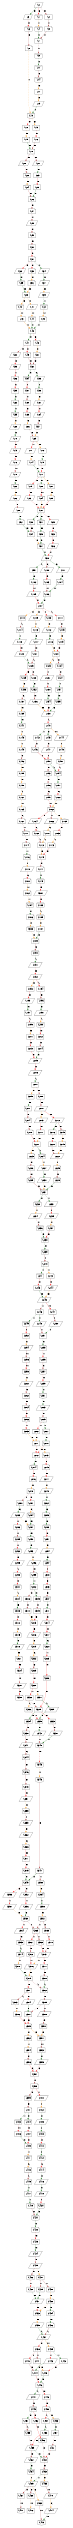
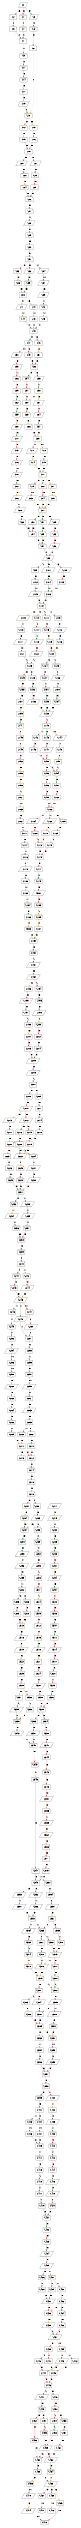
none -> (33, 396)
(39, 1317) -> (21, 1309)
(46, 1467) -> none
